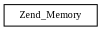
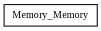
(51, 15) -> (51, 15)
